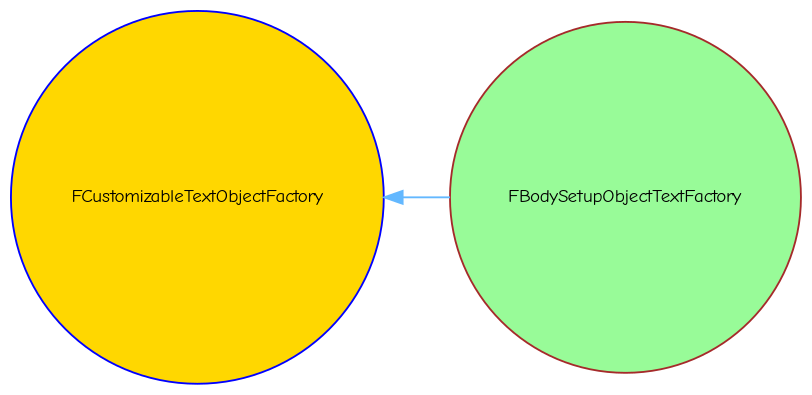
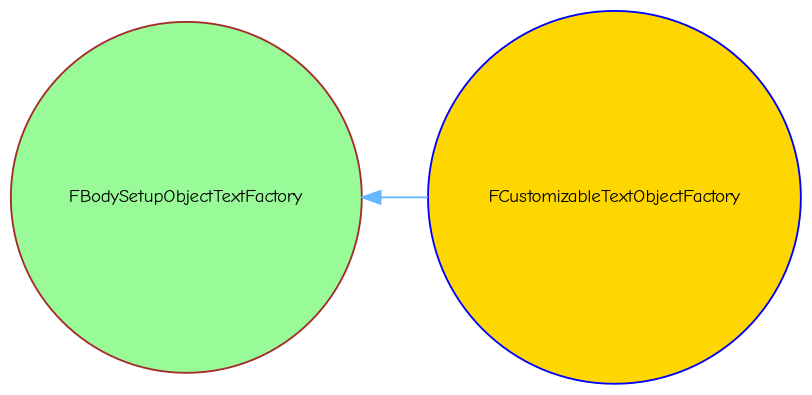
(426, 197) -> (404, 197)
